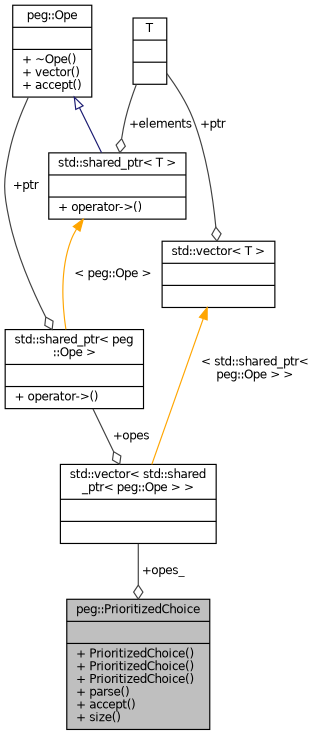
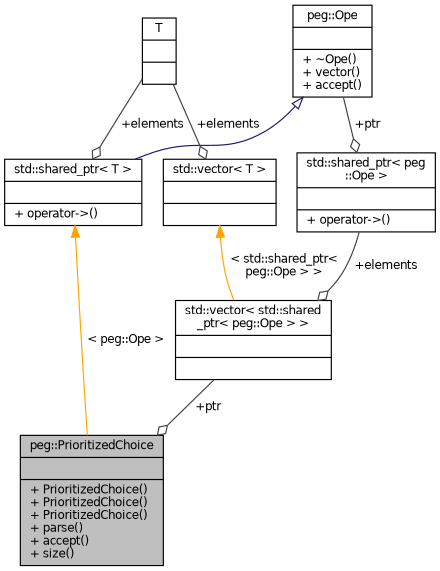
(211, 125) -> (227, 125)
(63, 278) -> (81, 337)
(130, 437) -> (385, 266)
(162, 571) -> (206, 407)
